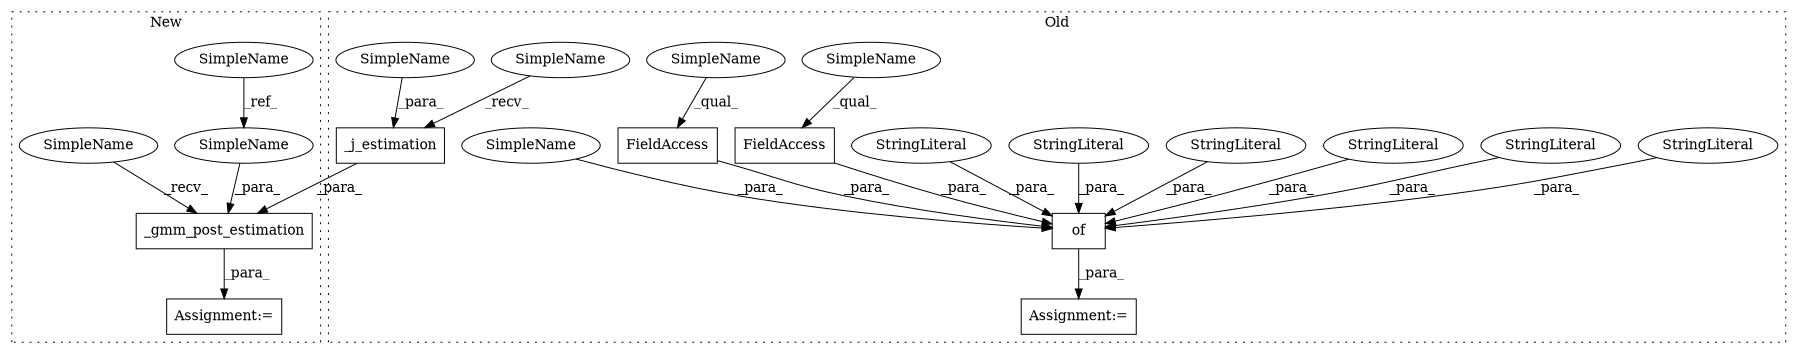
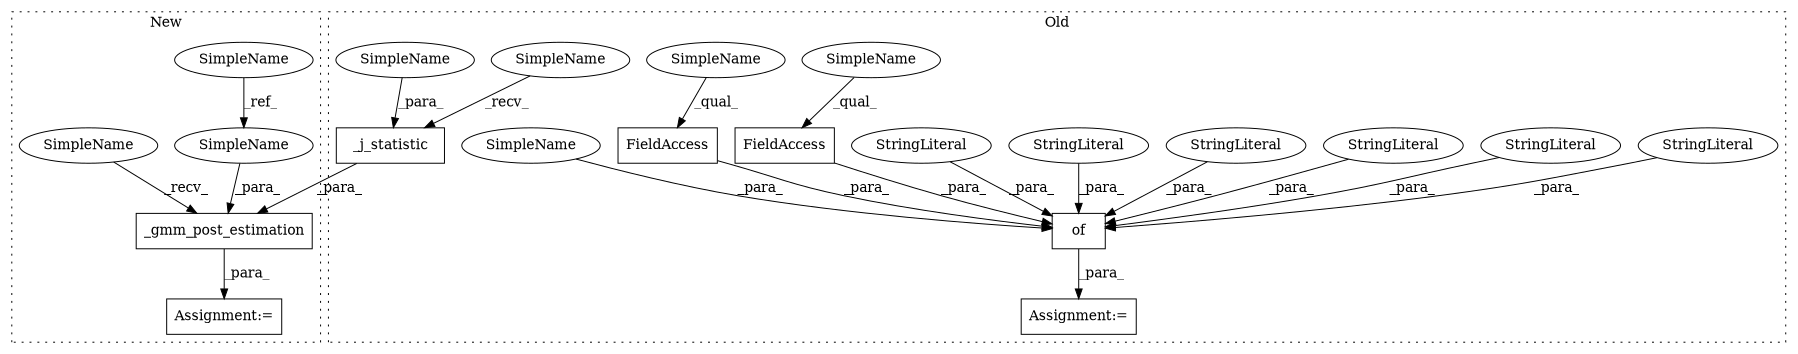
(390, 146) -> (390, 146)
